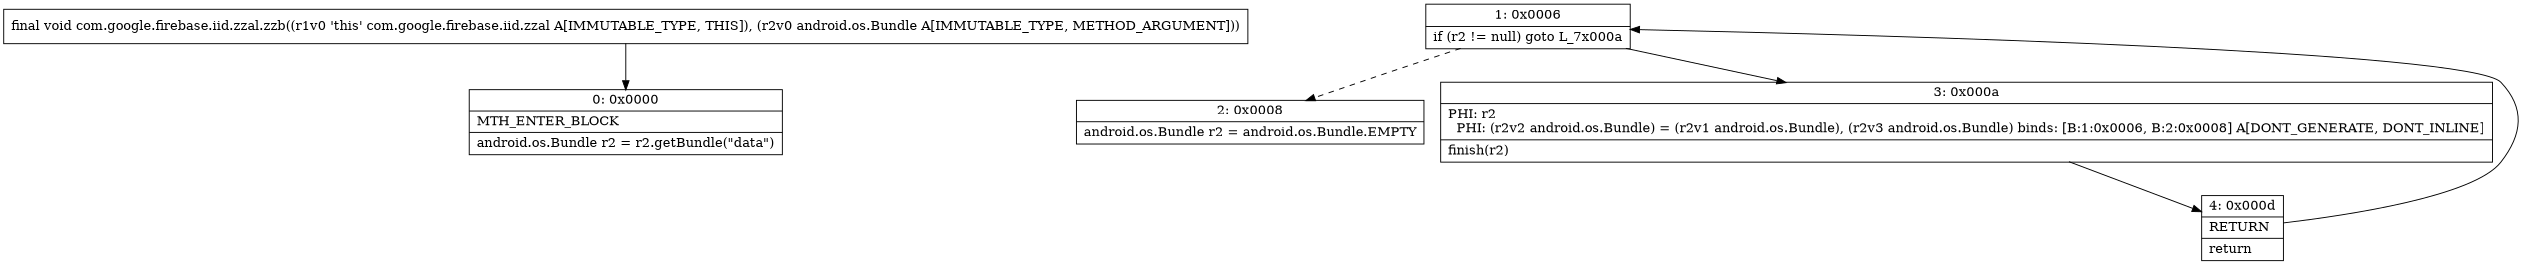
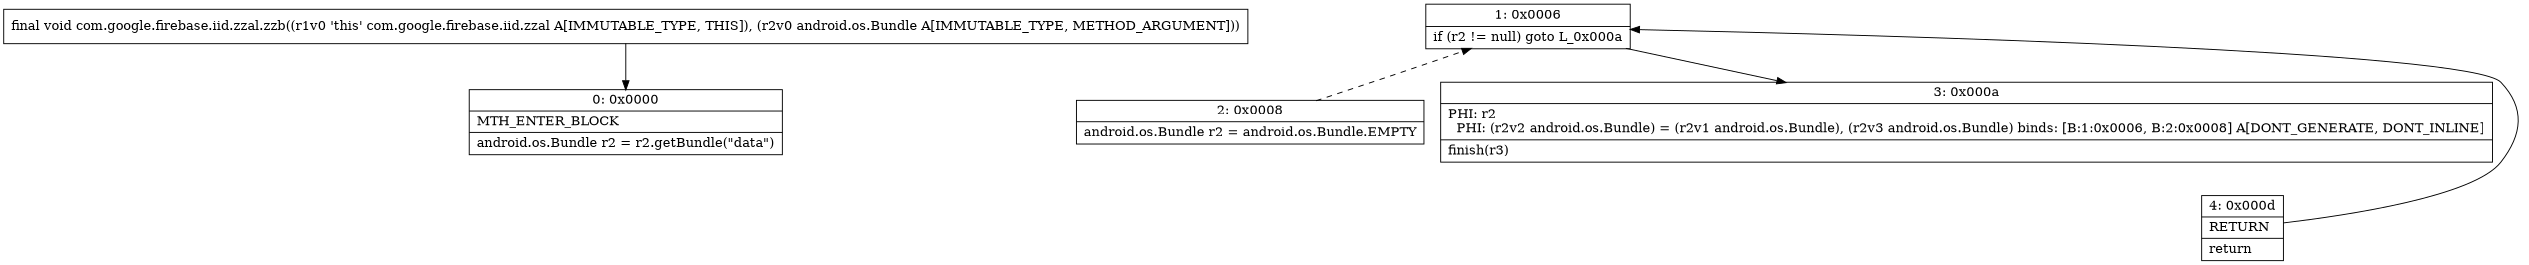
(1528, 37) -> (1528, 37)
(1388, 73) -> (1389, 76)
(1479, 151) -> (1479, 151)
(2131, 185) -> none
